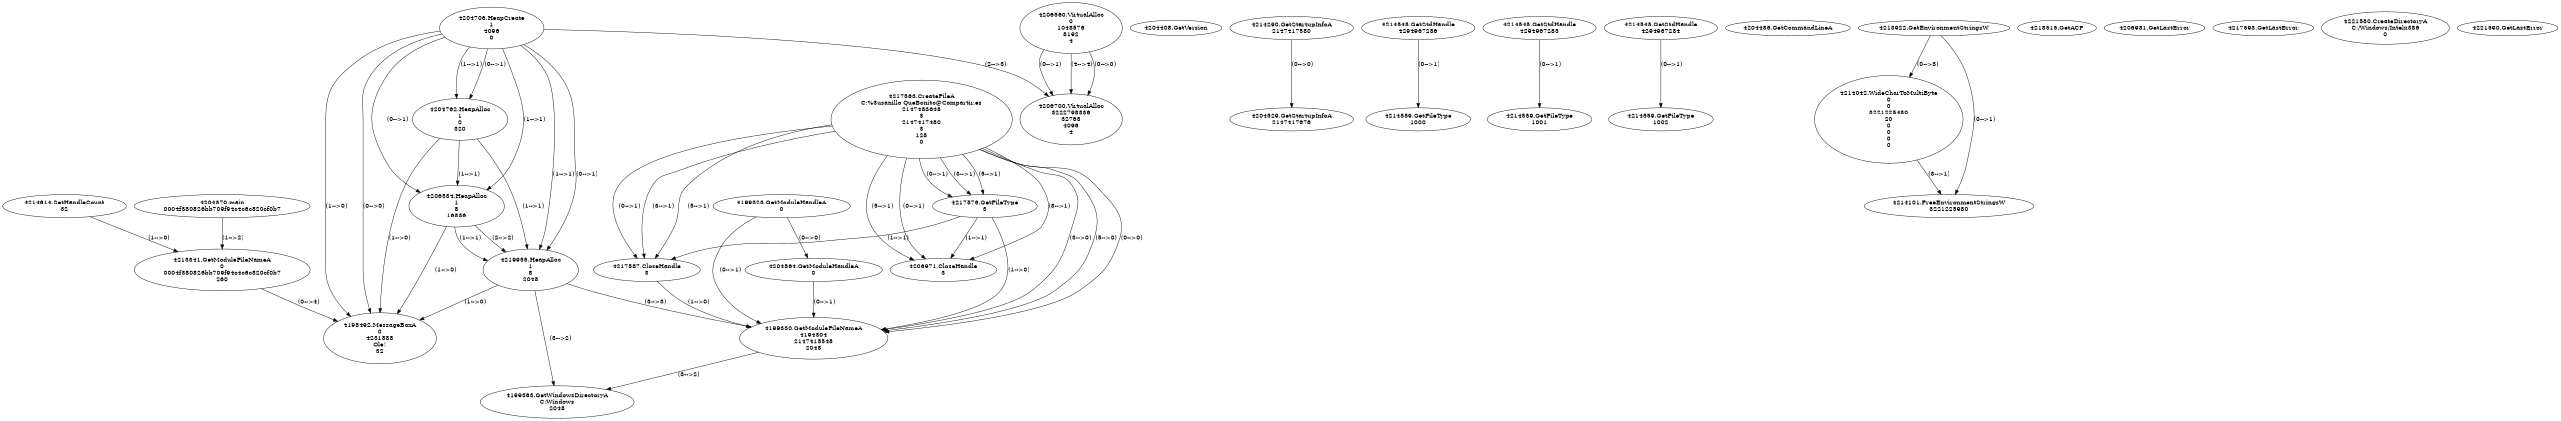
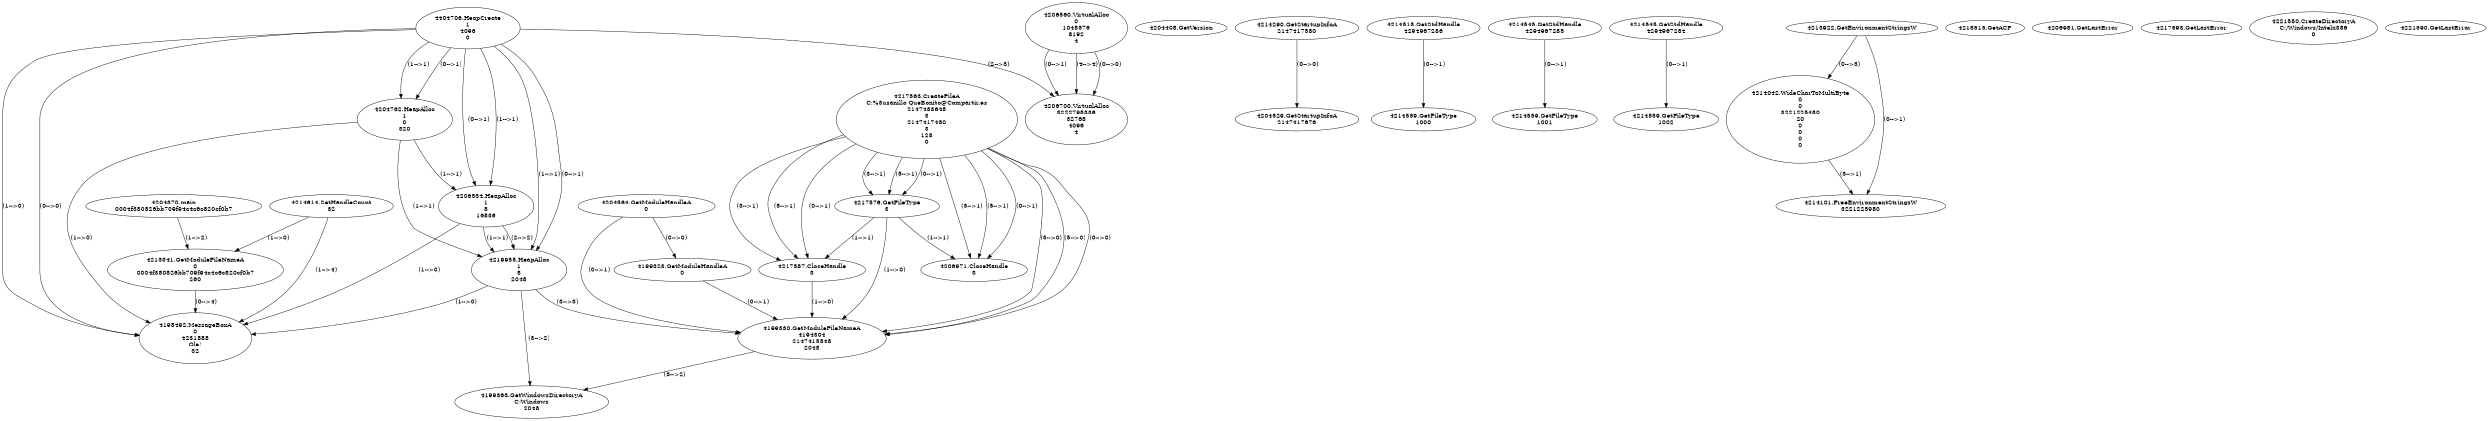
(492, 28) -> (468, 28)
(1418, 28) -> (1424, 28)
(1788, 28) -> none
(797, 236) -> (663, 236)
none -> (297, 279)
